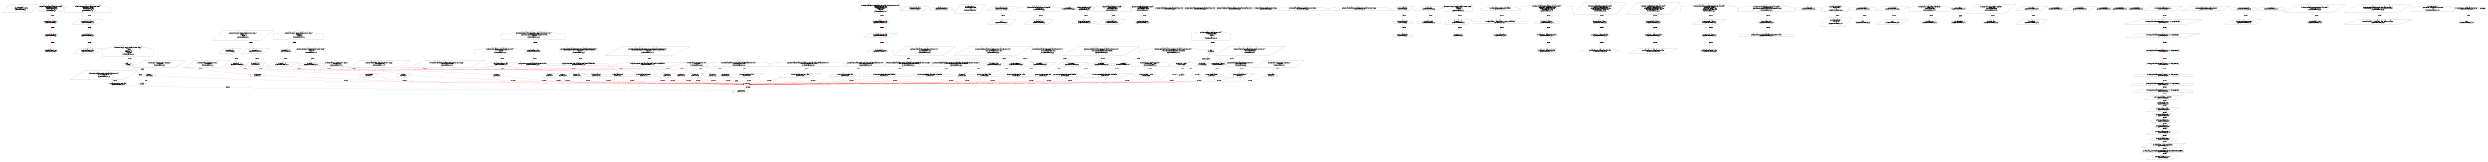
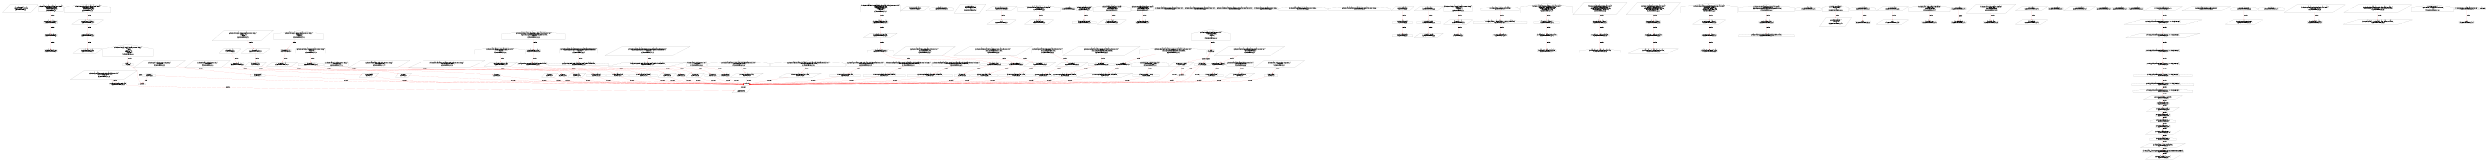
none -> (1429, 35)
(139, 69) -> none
(736, 81) -> (736, 81)
(746, 87) -> (741, 87)
